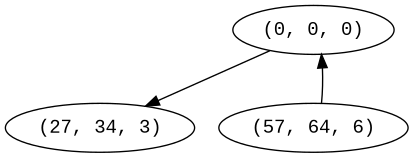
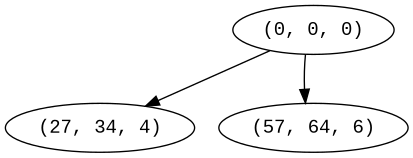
(323, 85) -> (304, 72)
(100, 128) -> (100, 128)
